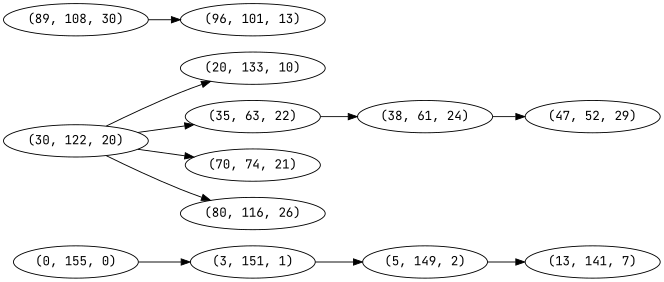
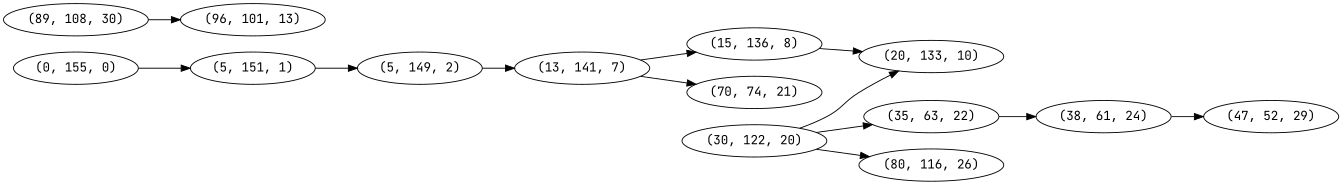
none -> (754, 44)
(161, 153) -> (664, 80)
(253, 262) -> (253, 68)
